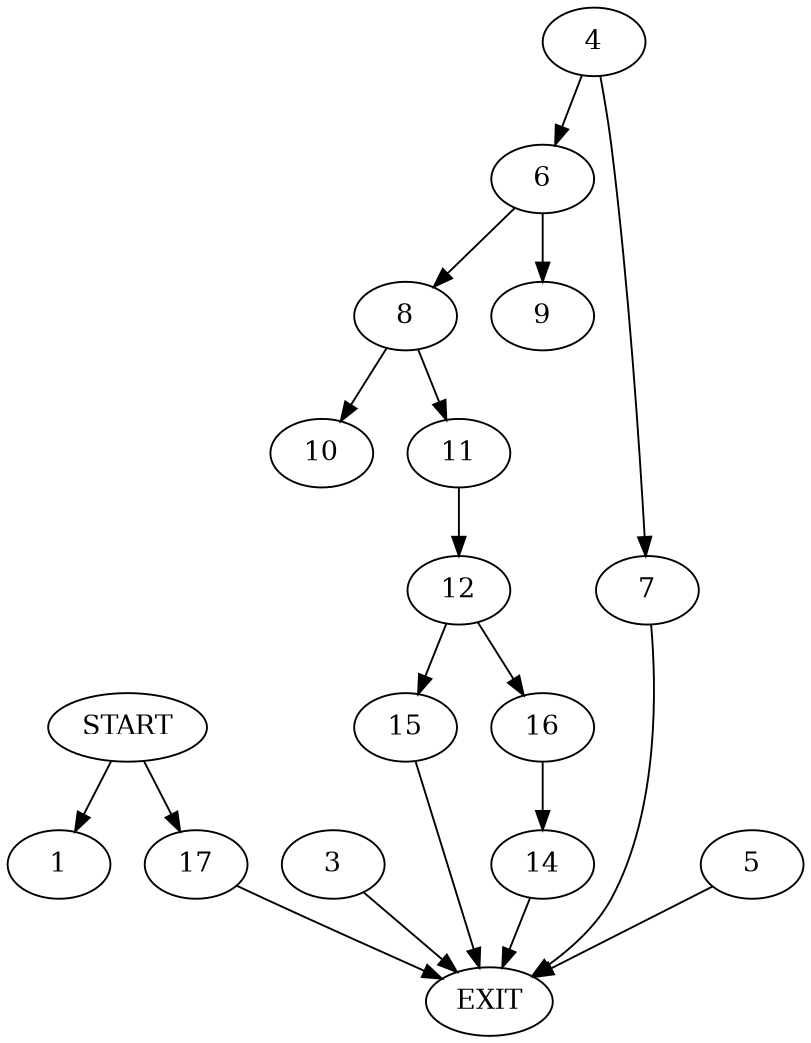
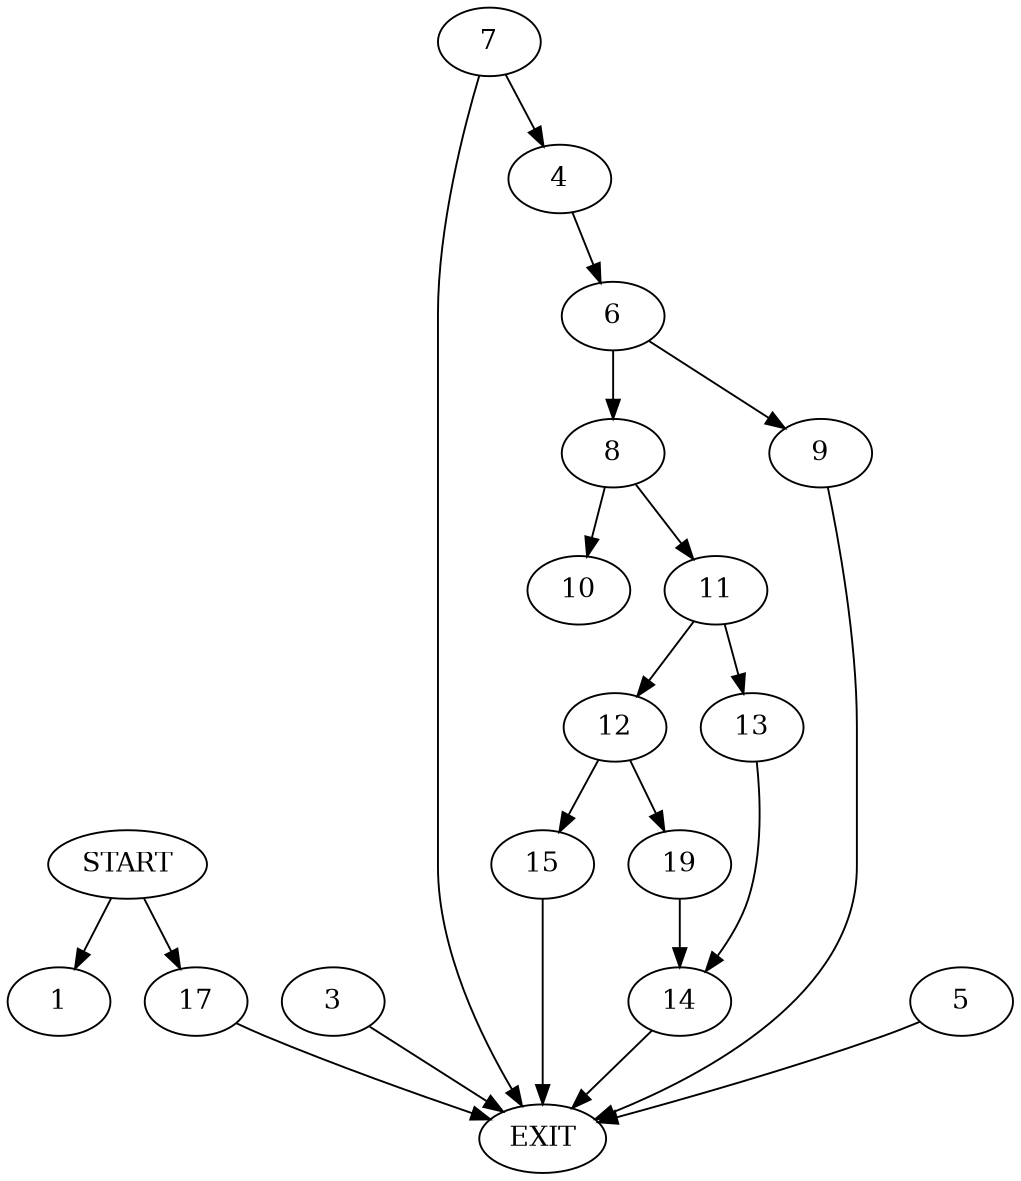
(628, 306) -> (520, 102)
(543, 727) -> (680, 864)
none -> (752, 727)
none -> (857, 859)
